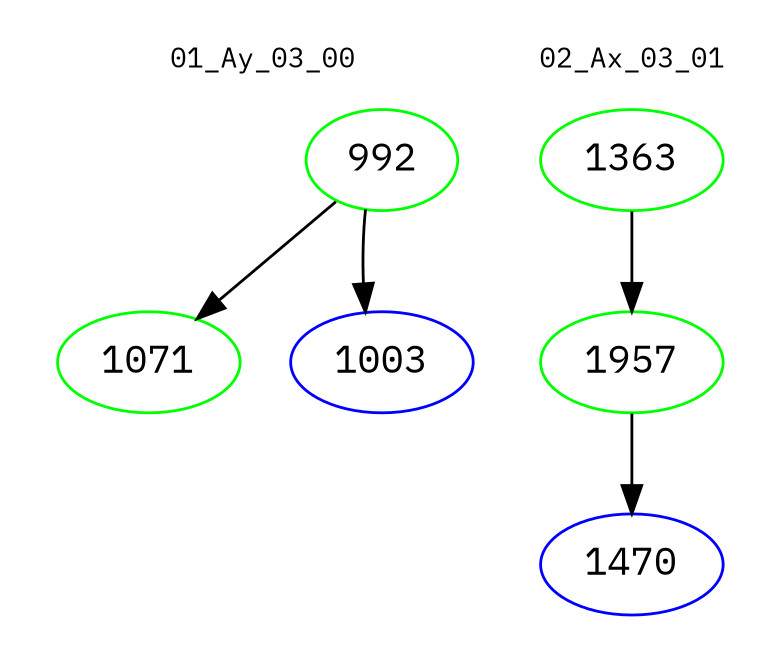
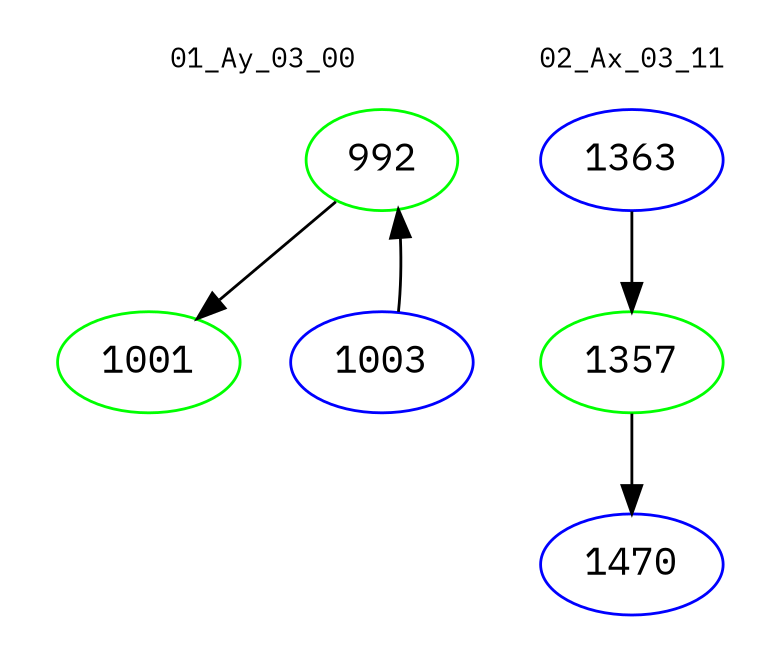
(633, 60) -> (633, 60)
(632, 160) -> (632, 160)
(363, 247) -> (401, 275)
(149, 362) -> (149, 362)
(632, 362) -> (632, 362)
